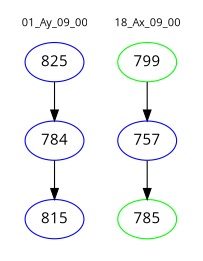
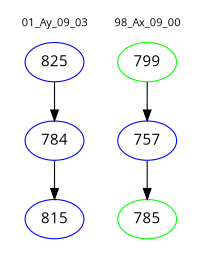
(55, 23) -> (55, 23)
(148, 23) -> (148, 23)
